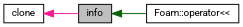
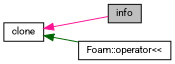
(134, 14) -> (66, 40)
